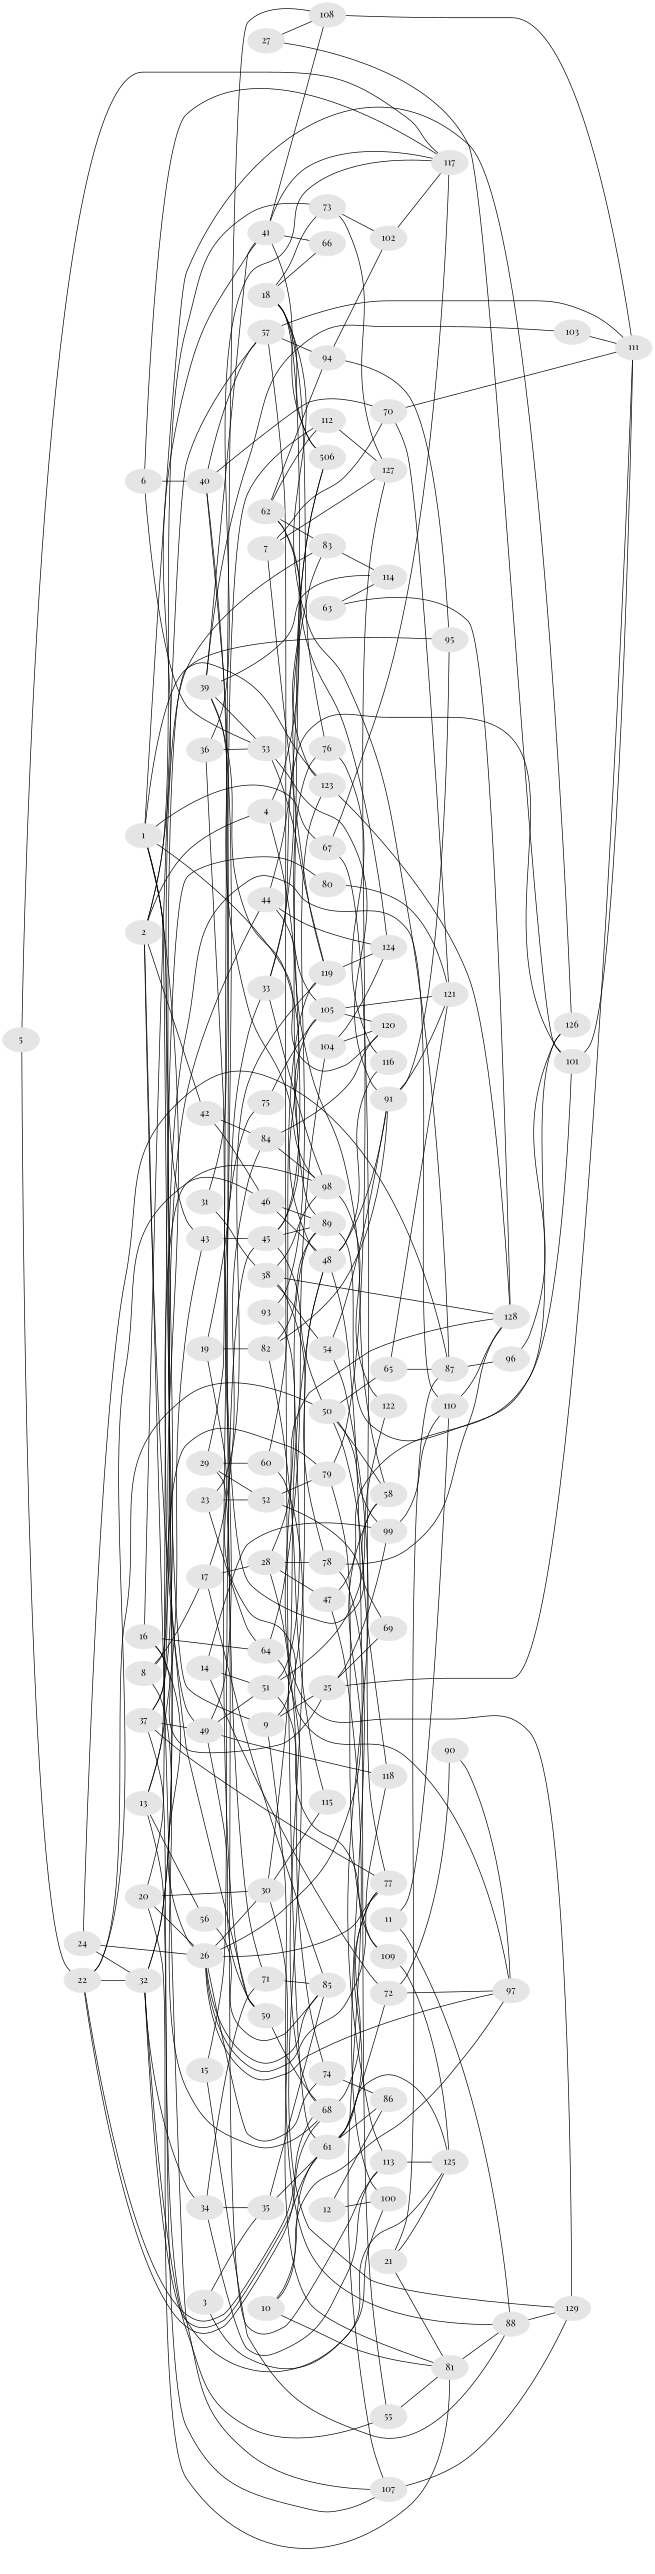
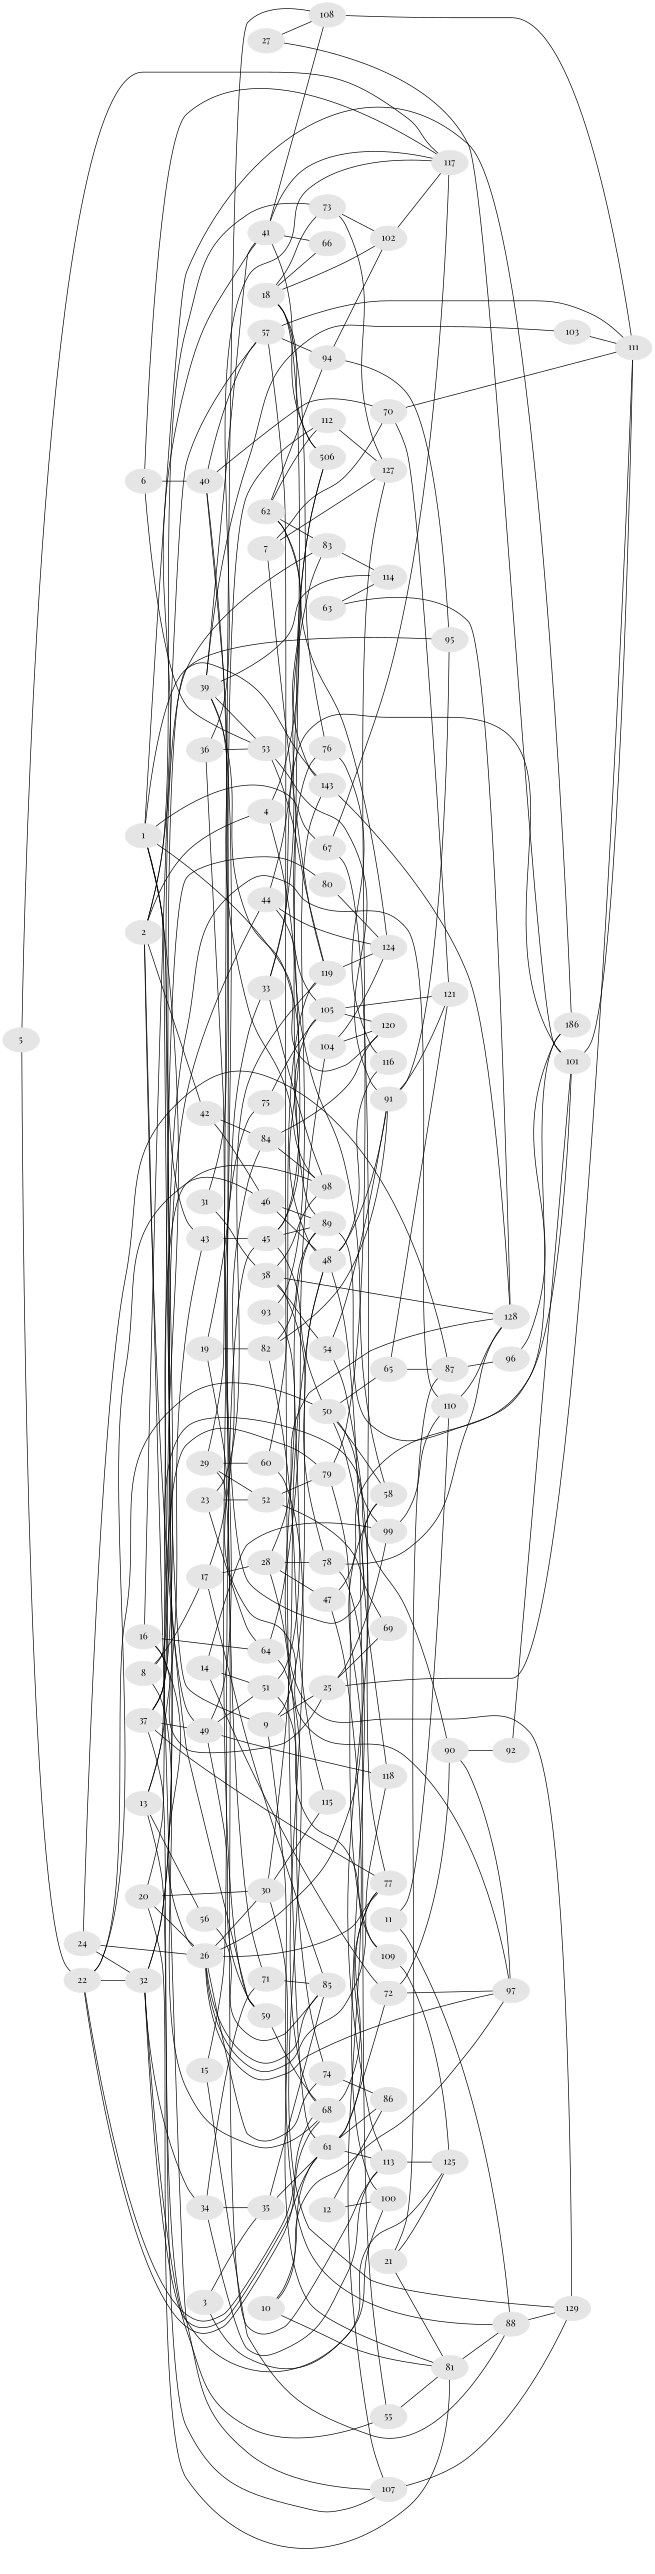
(327, 785) -> (327, 785)
(392, 819) -> (329, 270)
(415, 914) -> (349, 907)
(572, 1025) -> (572, 1025)
(389, 1406) -> none
none -> (257, 1421)
none -> (511, 1750)
(396, 2076) -> (353, 2153)
